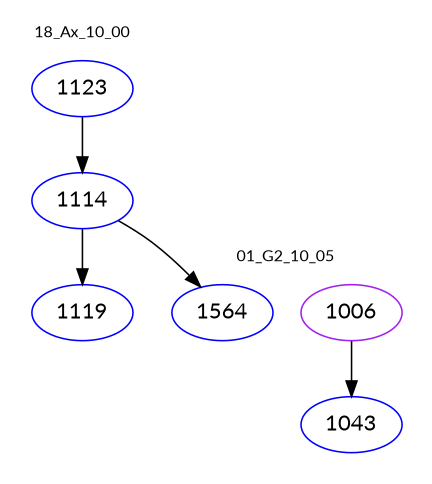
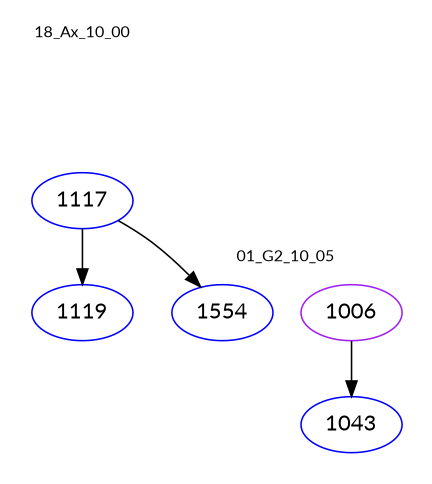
(82, 89) -> none
(82, 201) -> (82, 201)
(222, 313) -> (222, 313)
